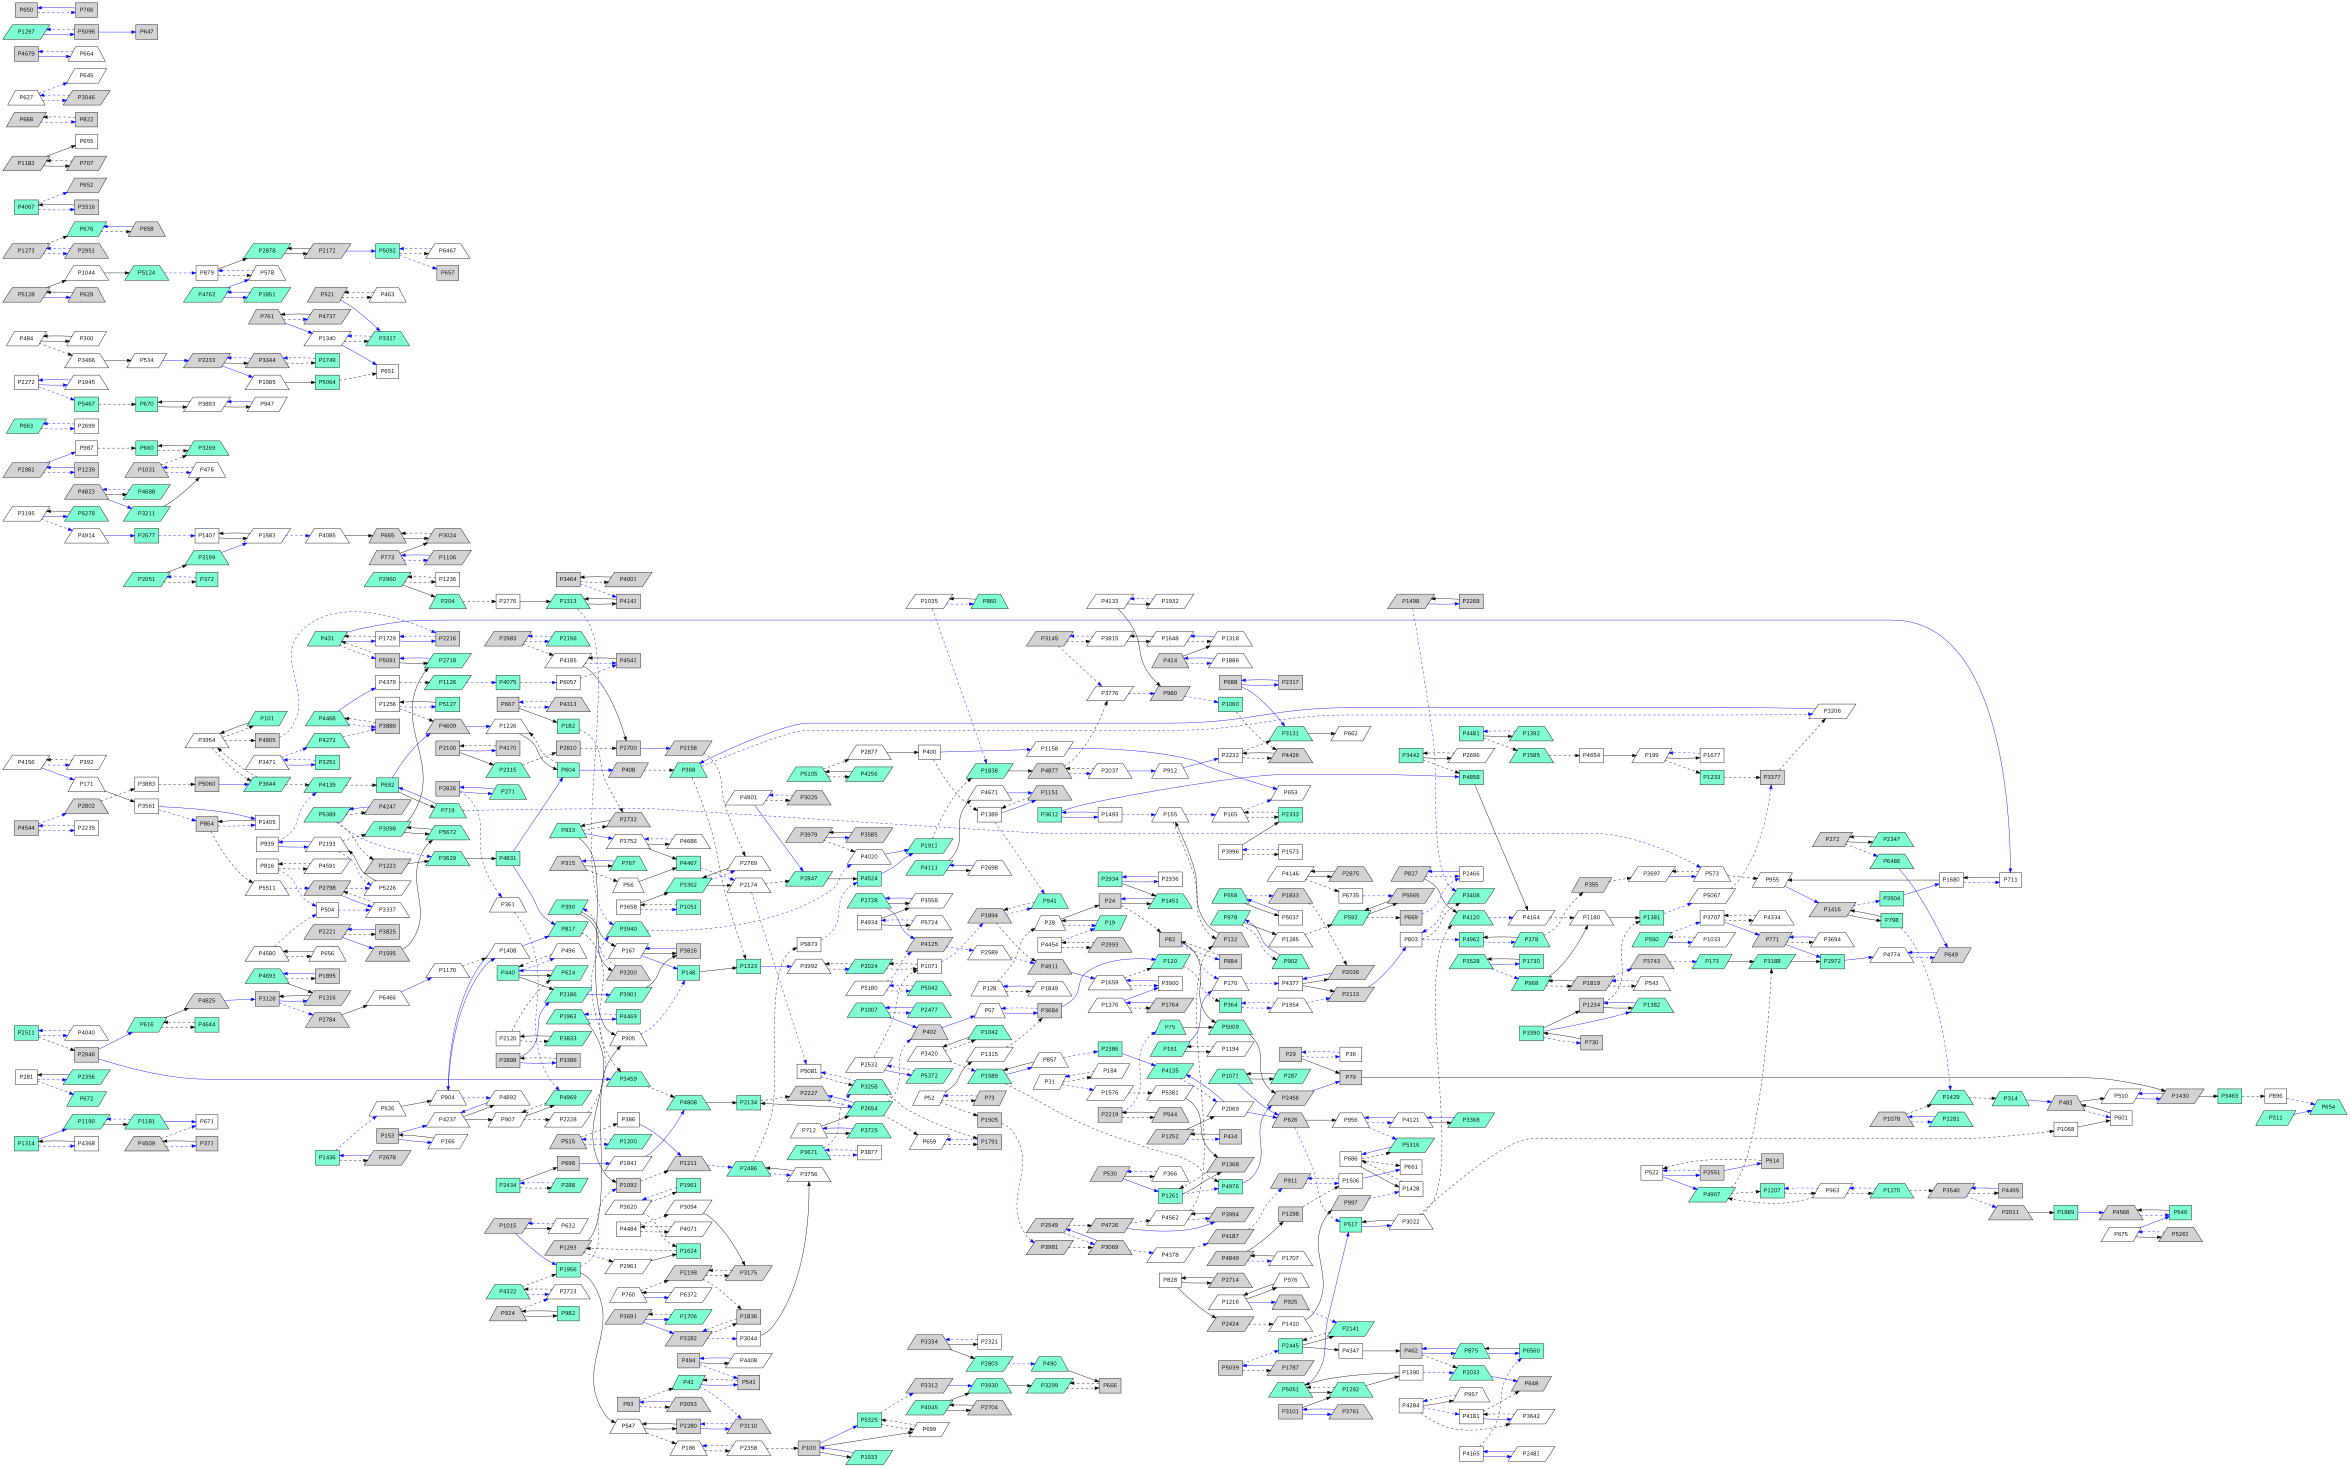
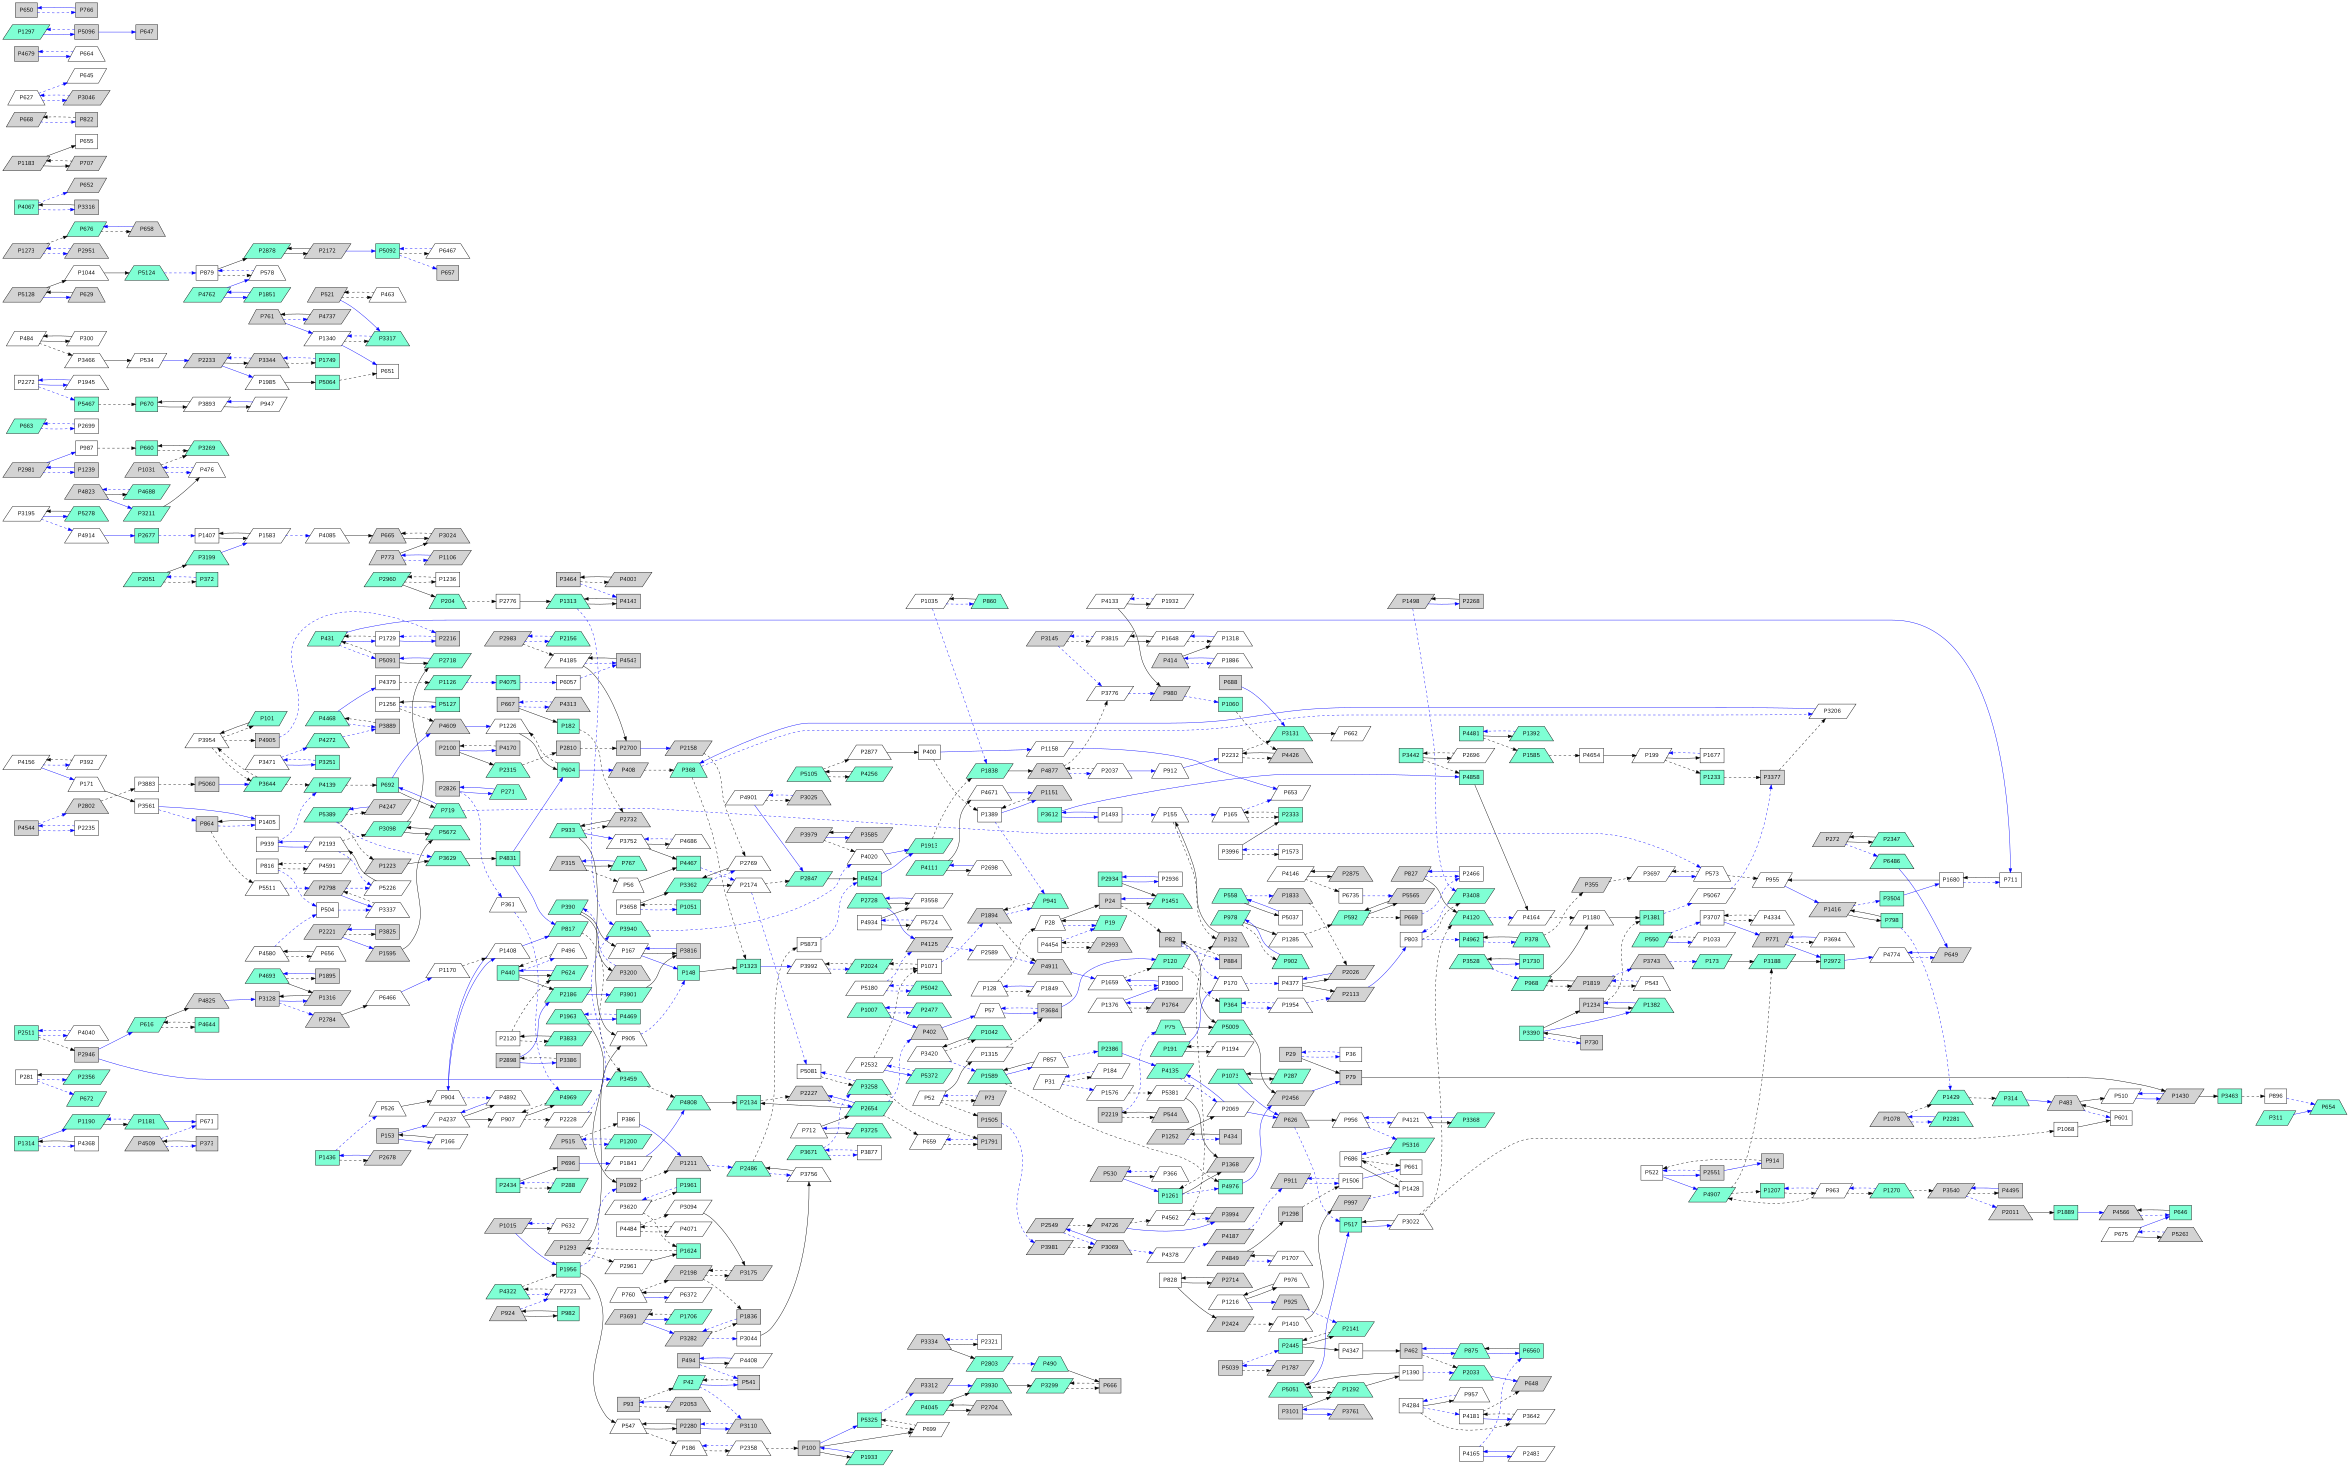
(1291, 683) -> none
